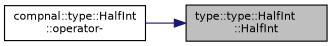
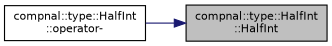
(257, 23) -> (257, 23)
